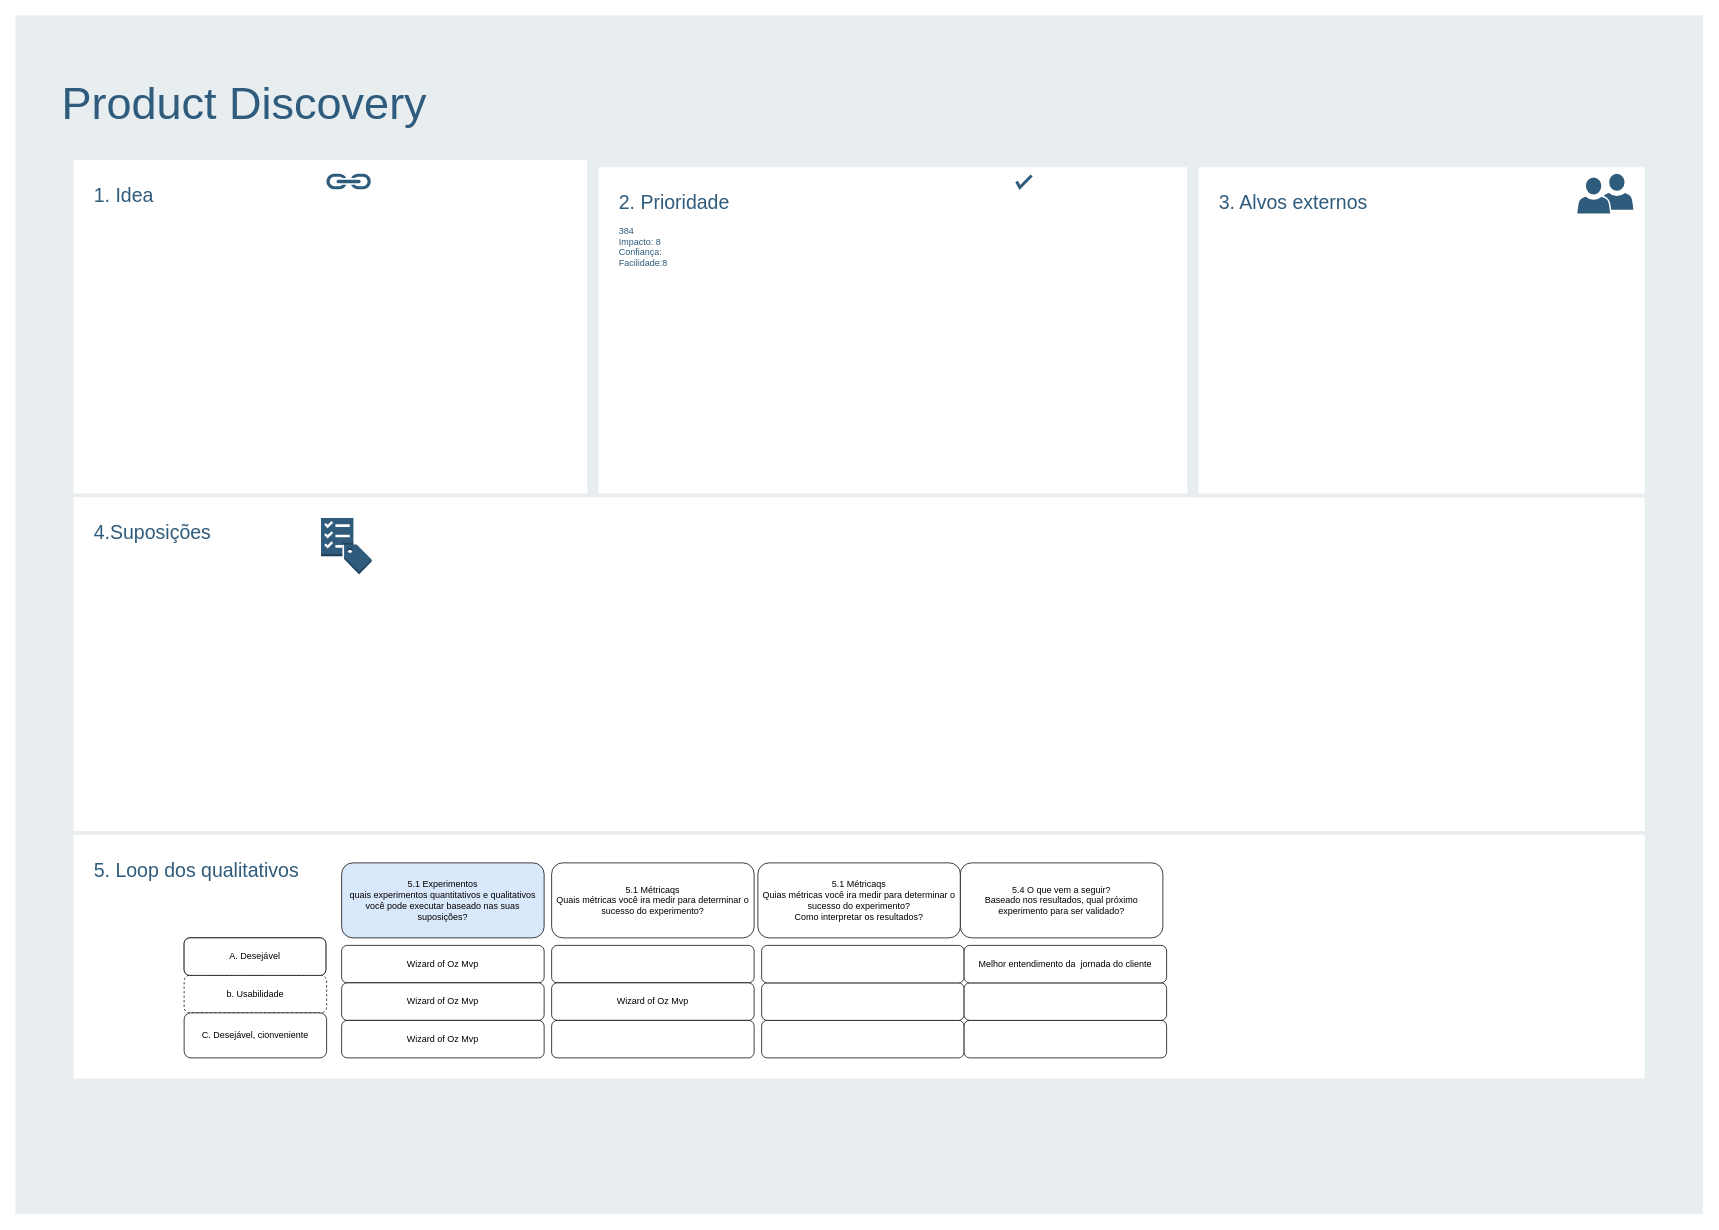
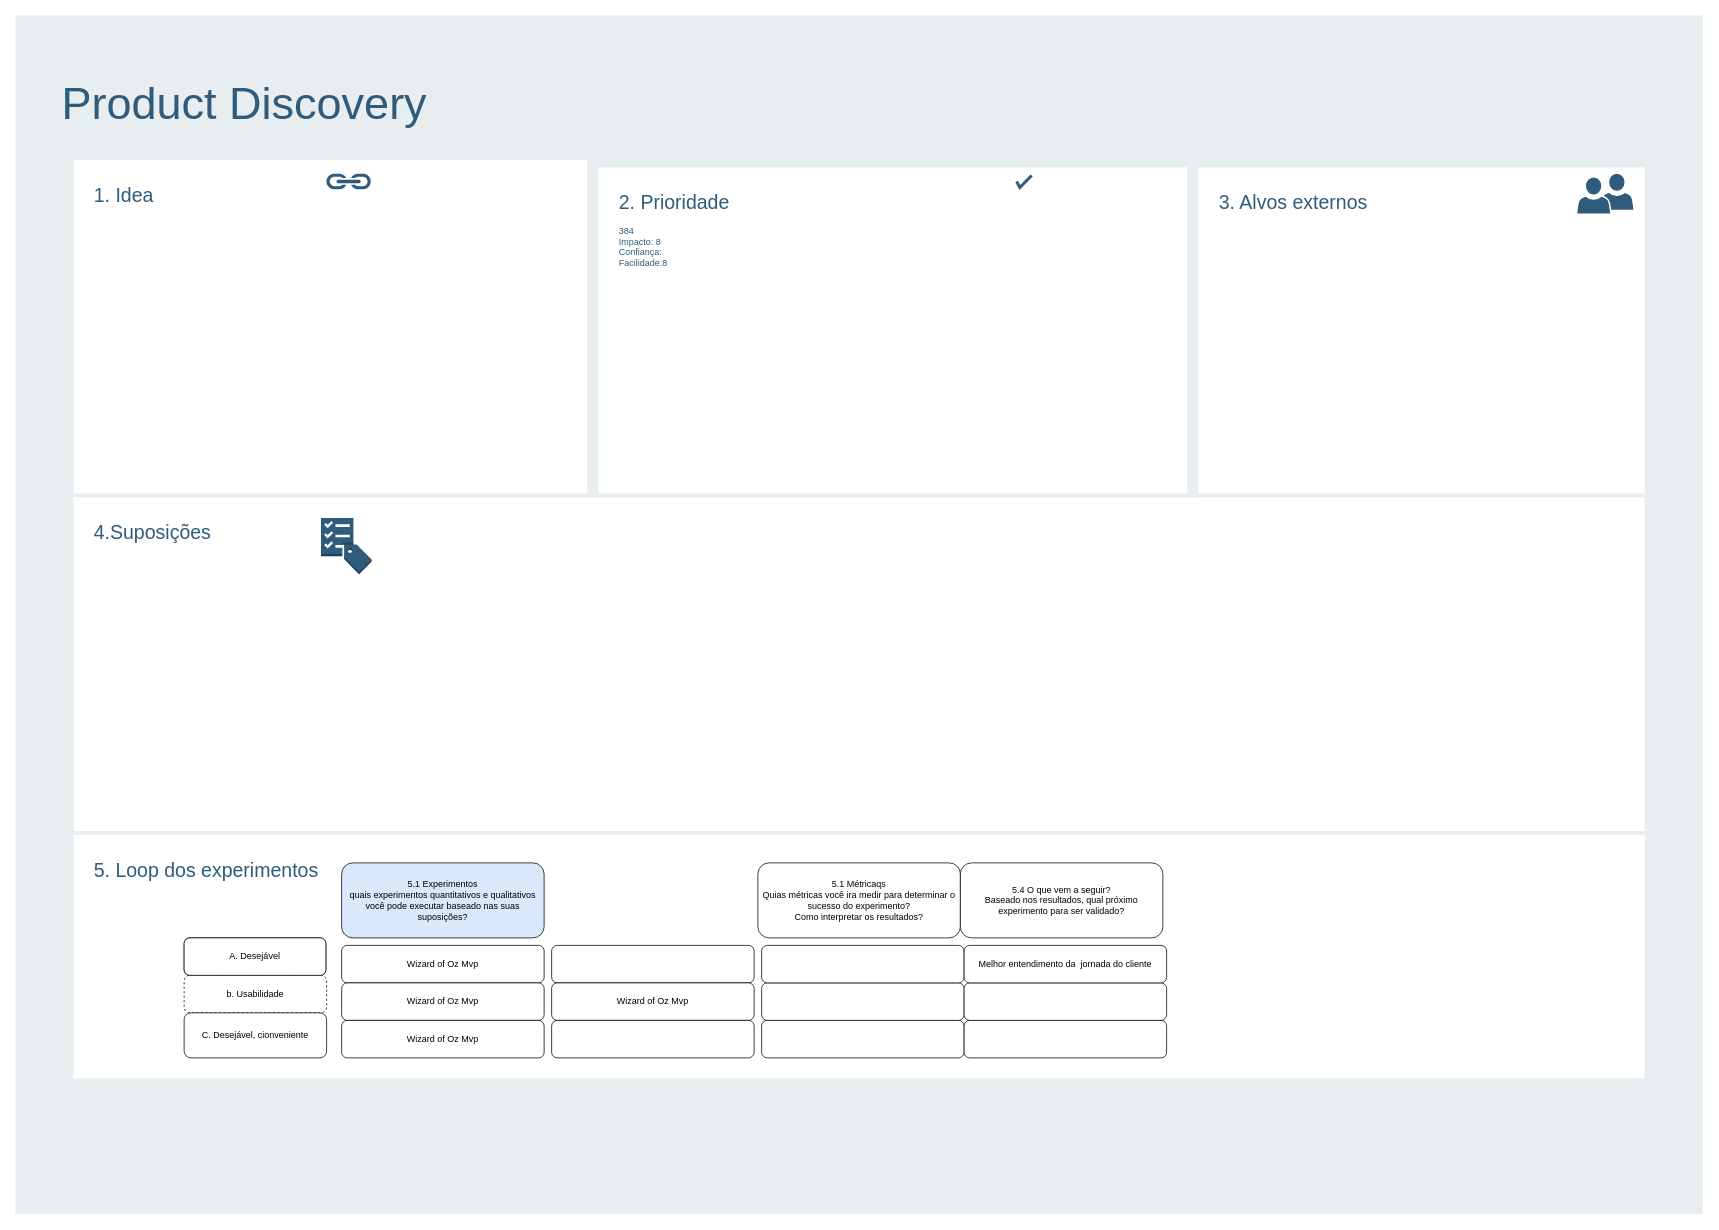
(146, 865) -> (149, 865)
(653, 900) -> none
